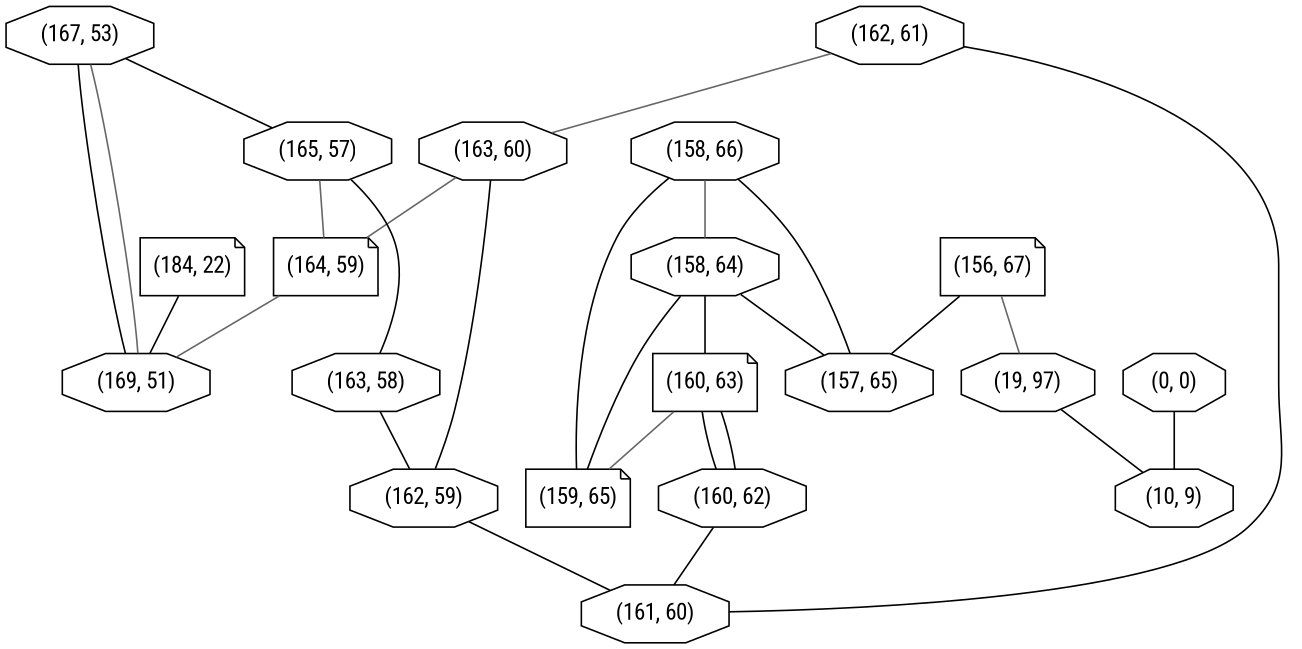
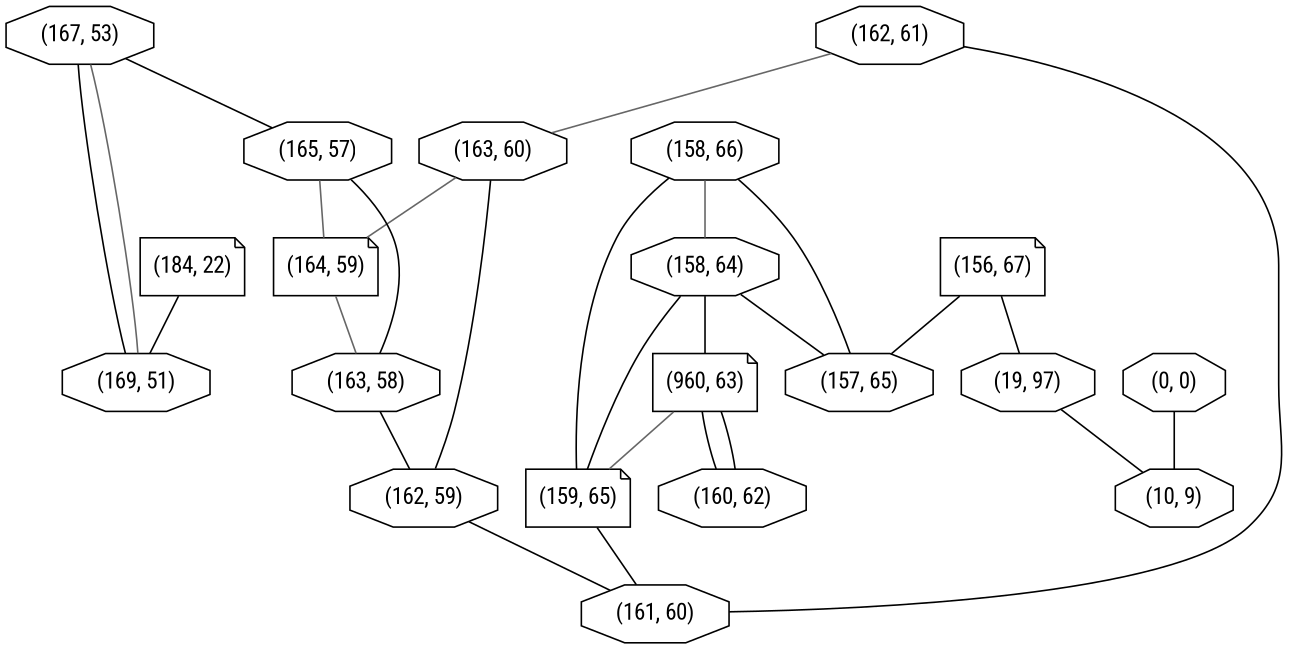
(1010, 325) -> (1010, 325)
(228, 326) -> (346, 325)
(705, 382) -> (705, 382)
(694, 556) -> (617, 556)
